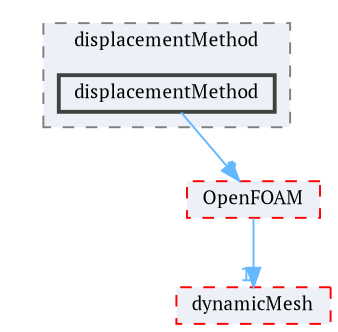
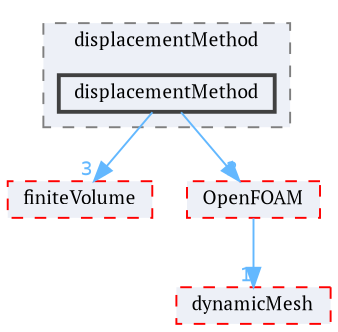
none -> (80, 200)
